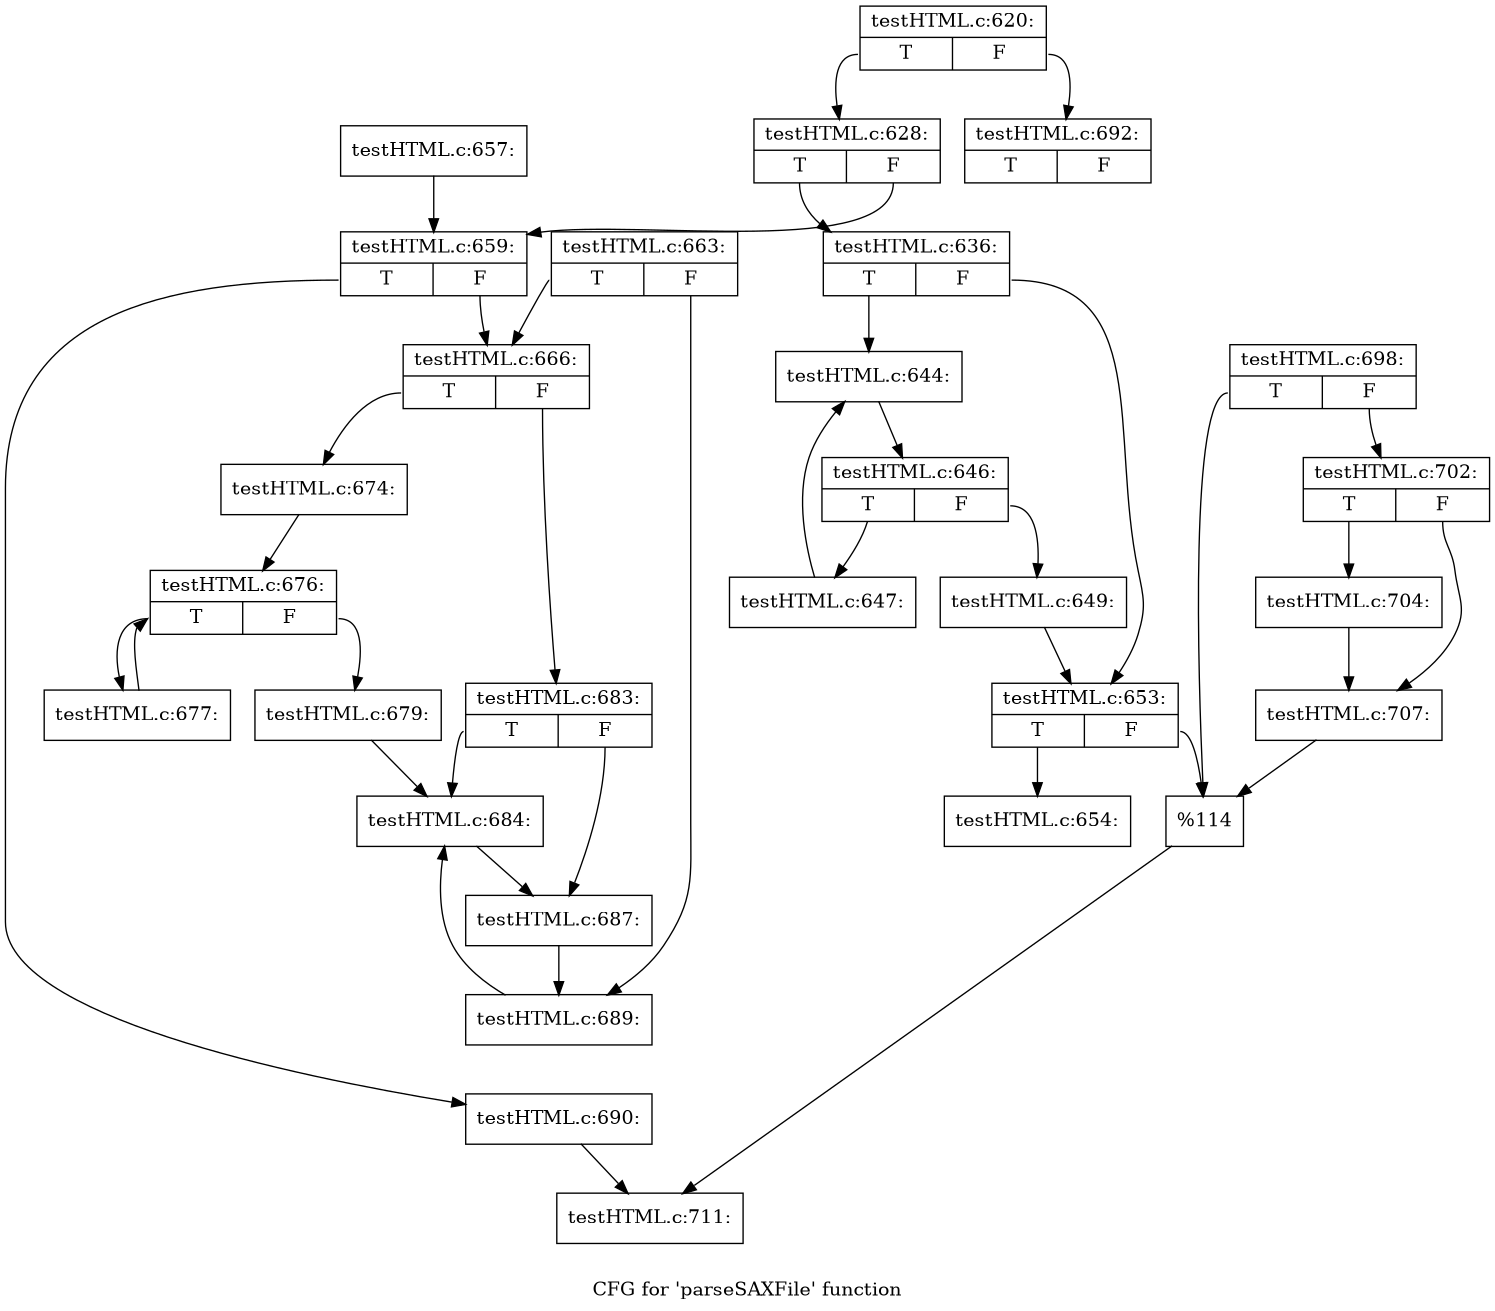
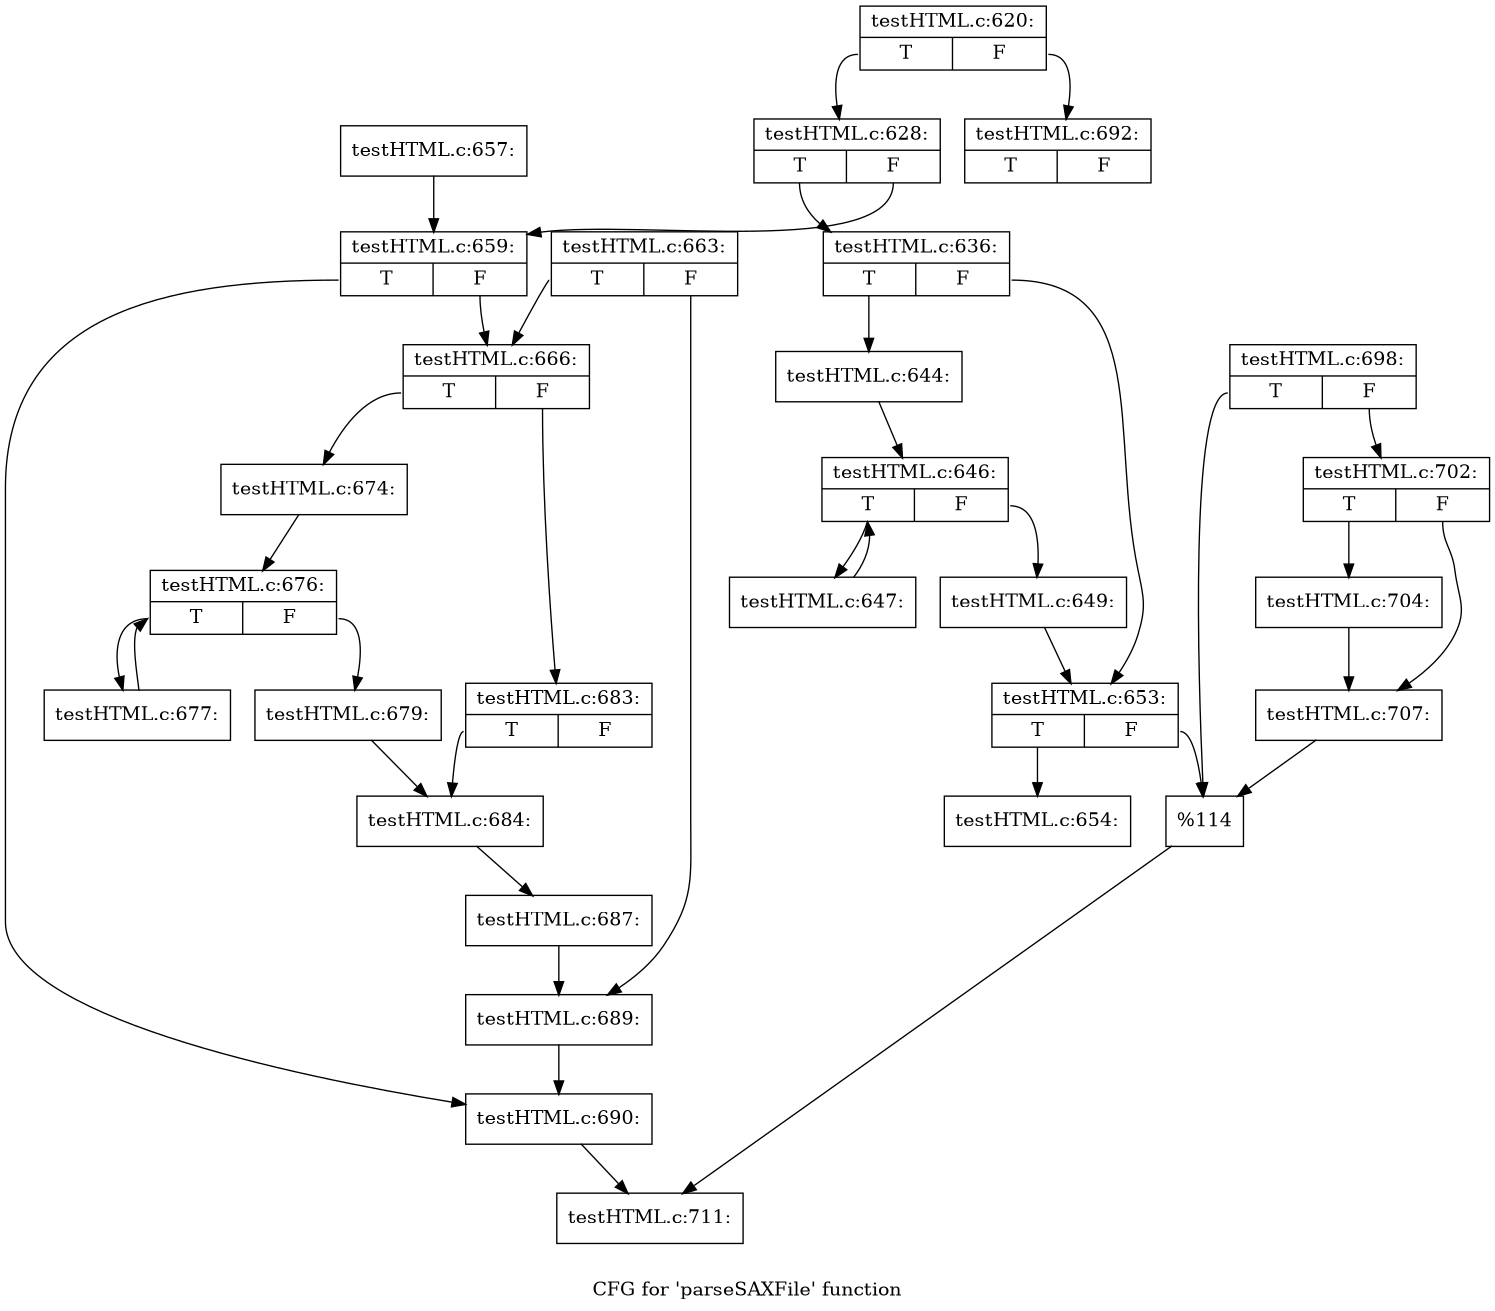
(803, 491) -> (865, 558)
(596, 816) -> none
(450, 939) -> (559, 1063)
